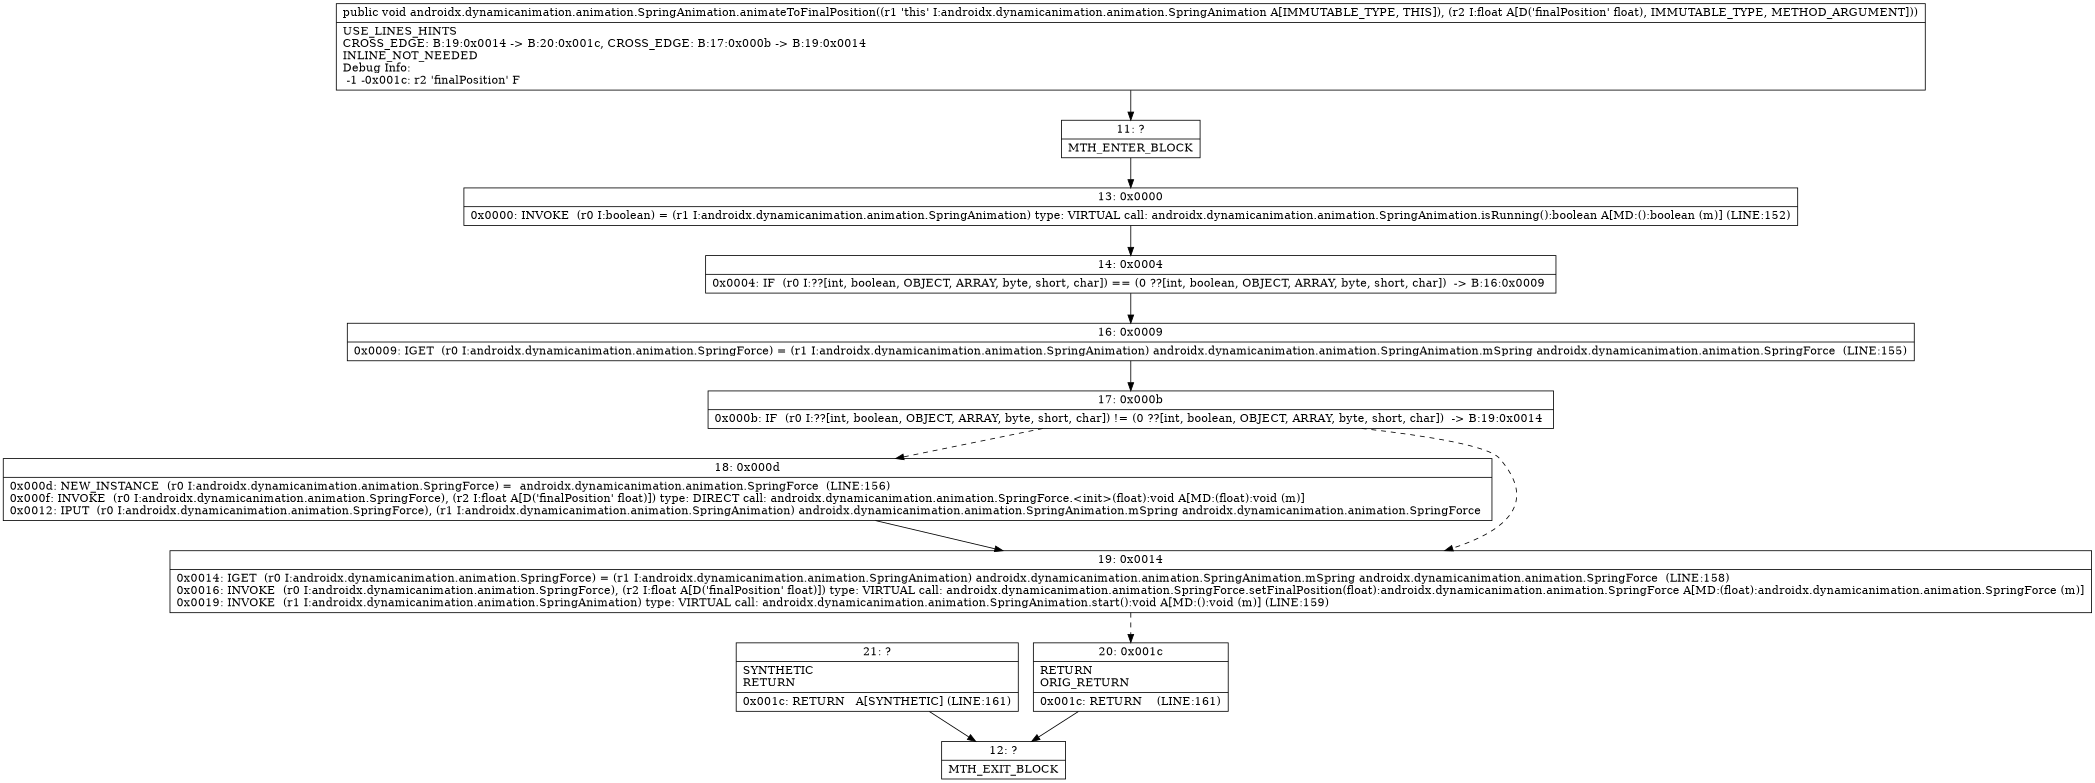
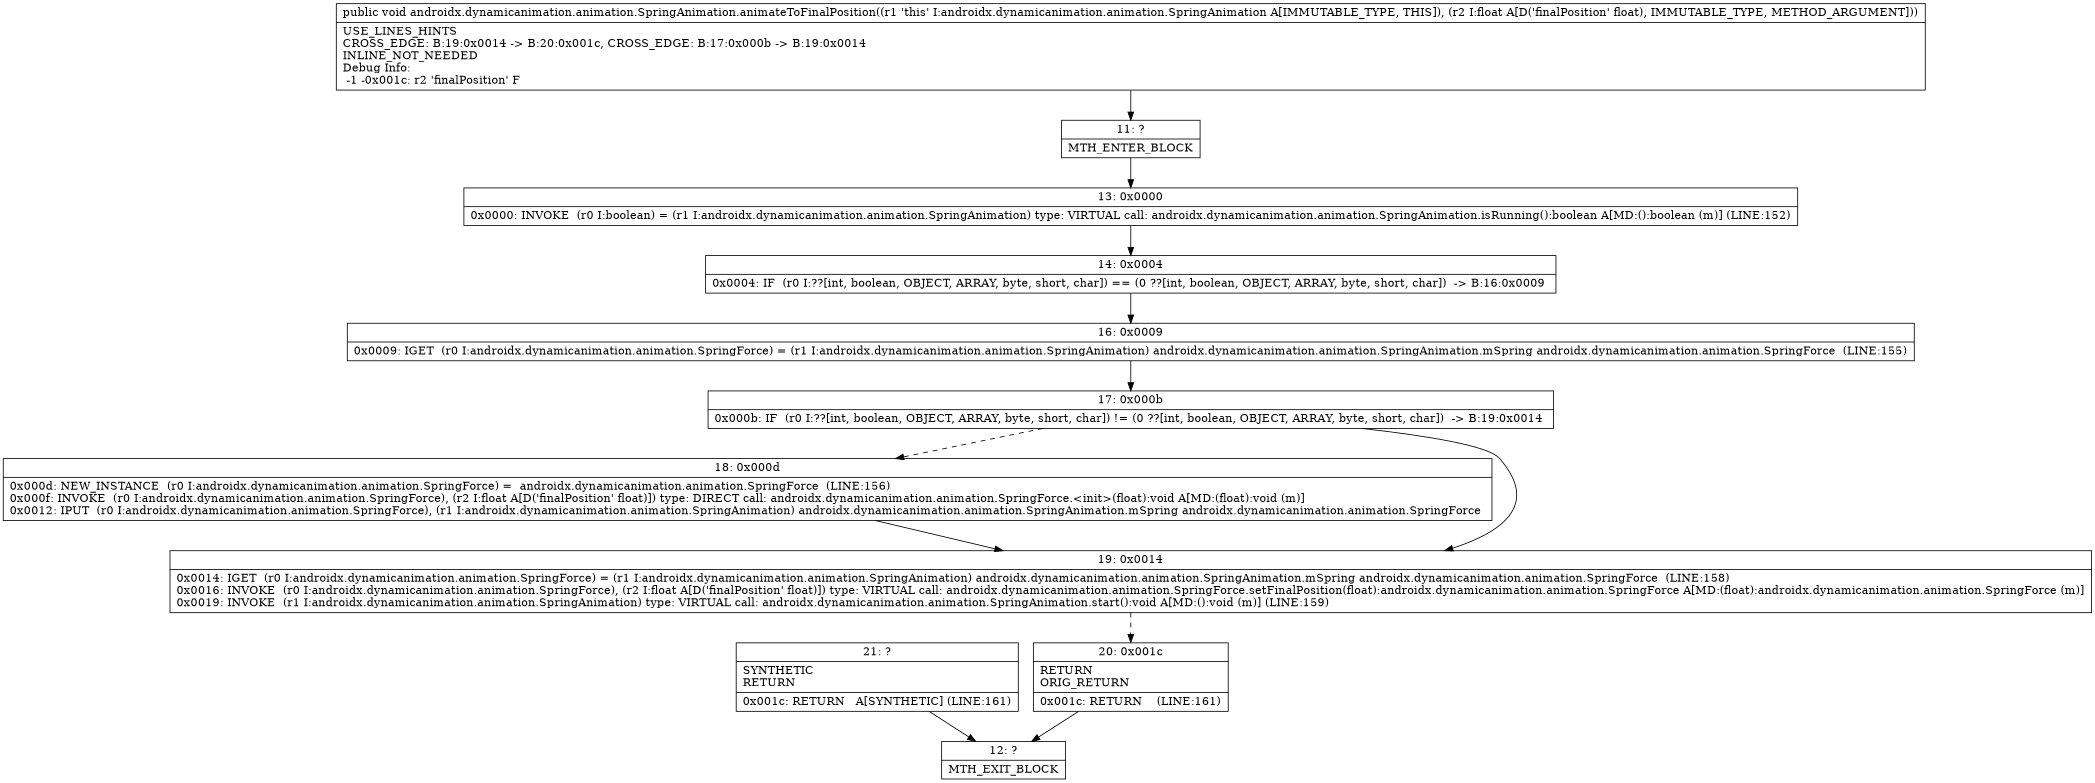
(1494, 455) -> (1494, 455)
